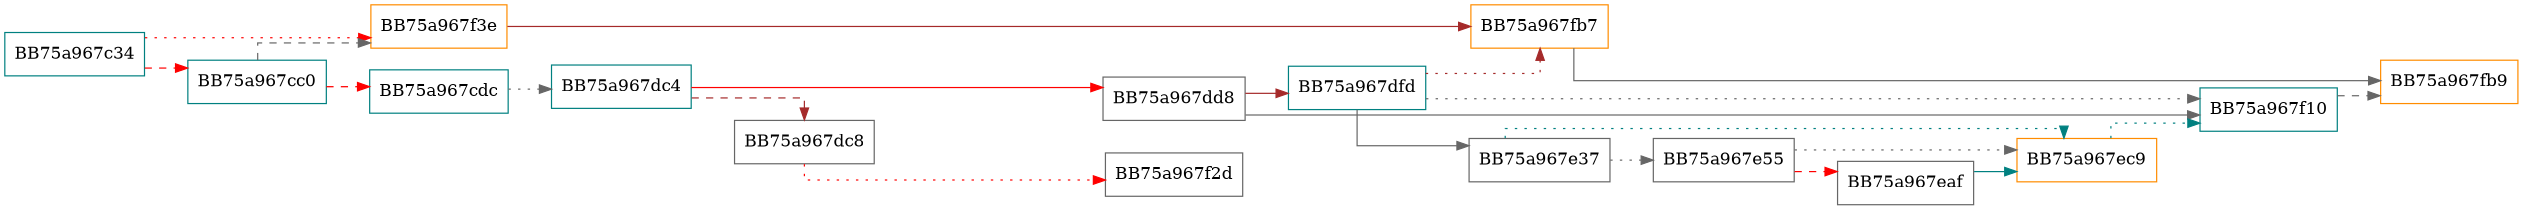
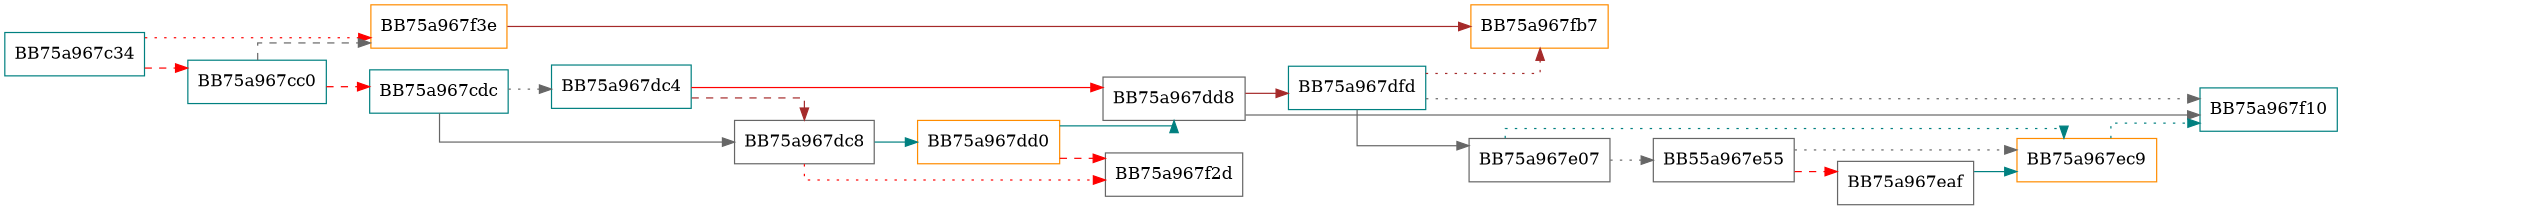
(2449, 82) -> none
none -> (567, 142)
none -> (989, 142)
(1540, 160) -> (1540, 160)
(1724, 160) -> (1724, 160)
